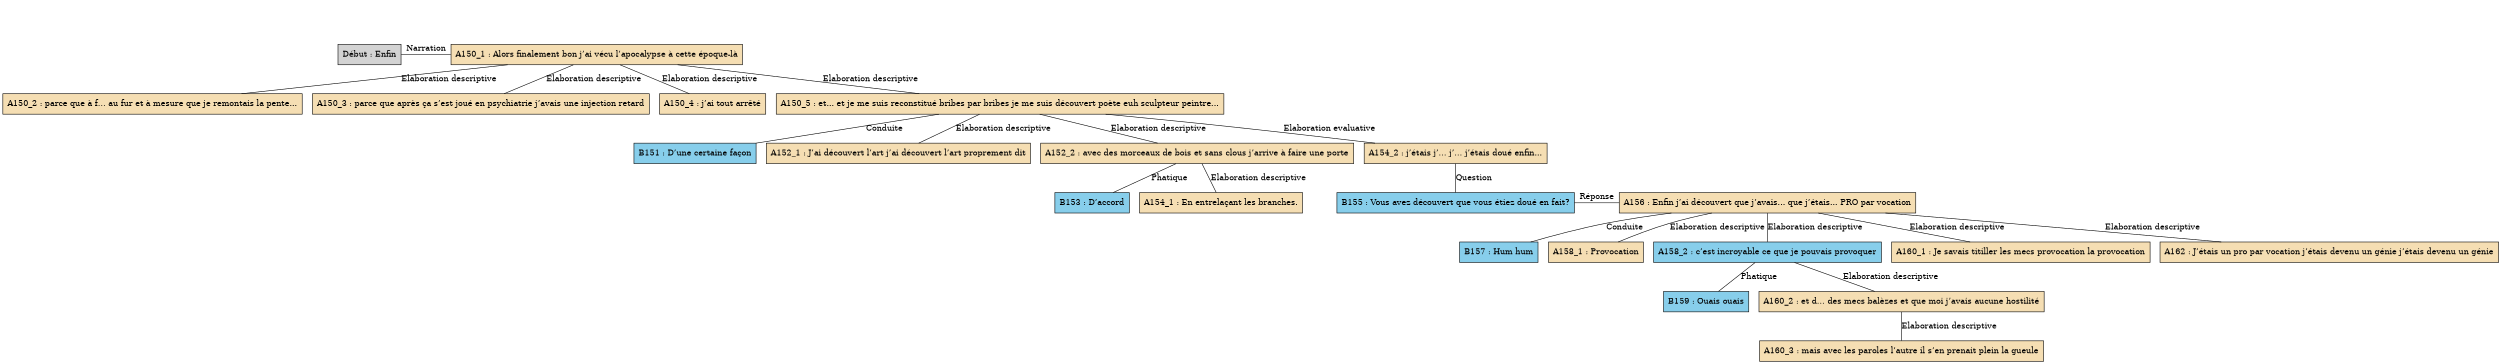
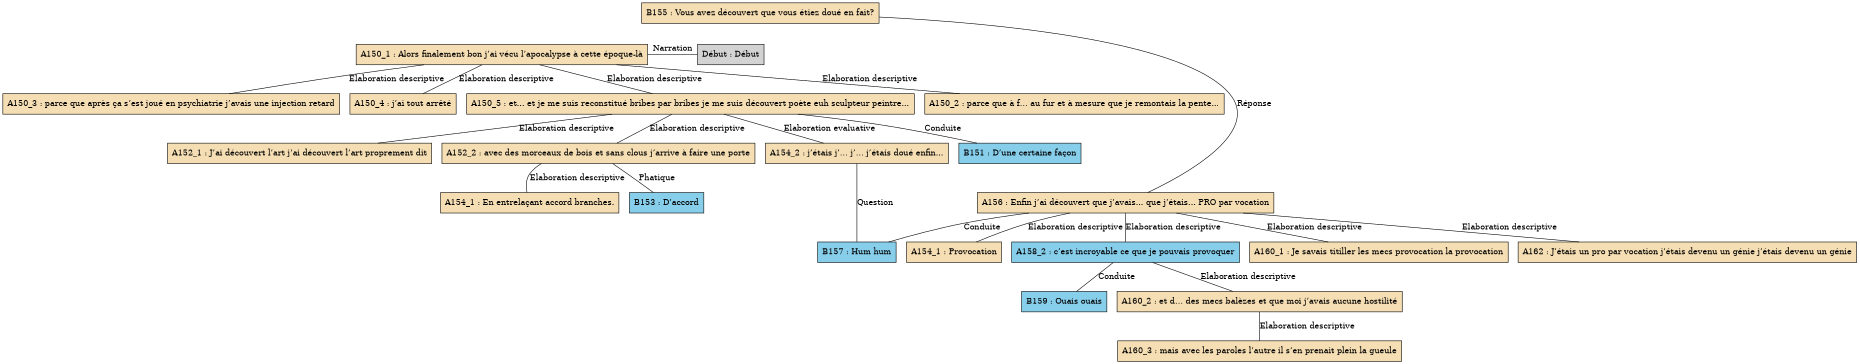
(370, 55) -> (731, 55)
(1456, 178) -> (857, 203)
(1221, 203) -> (530, 203)
(1456, 203) -> (760, 13)
(1596, 252) -> (954, 252)
(1759, 277) -> (1117, 277)
